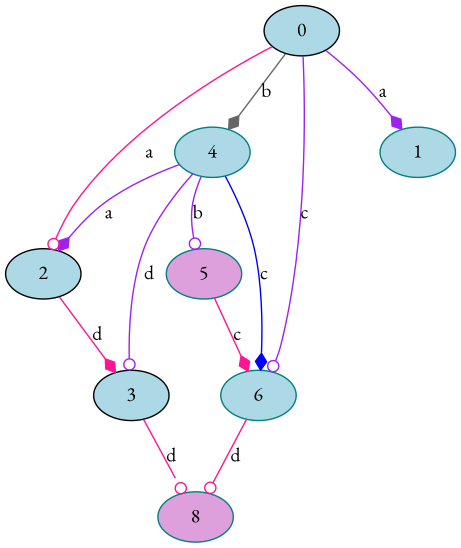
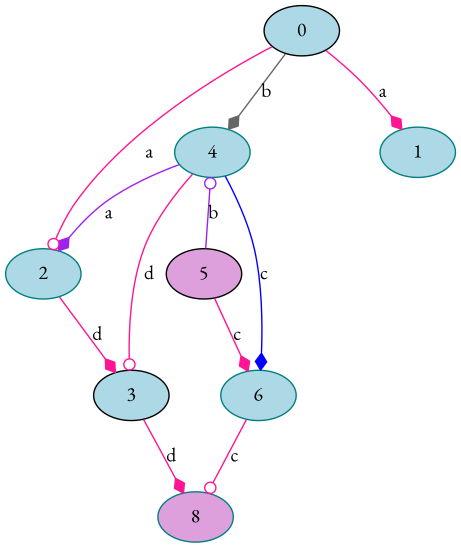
(361, 81) -> (361, 81)
(192, 207) -> (208, 219)
(301, 210) -> none
(141, 259) -> (141, 259)
(43, 274) -> (43, 274)
(204, 274) -> (204, 274)
(160, 449) -> (160, 449)
(235, 456) -> (235, 456)
